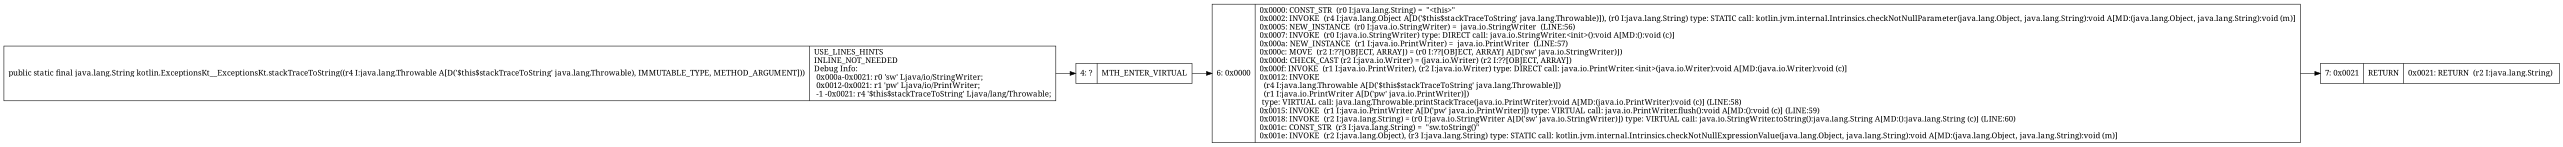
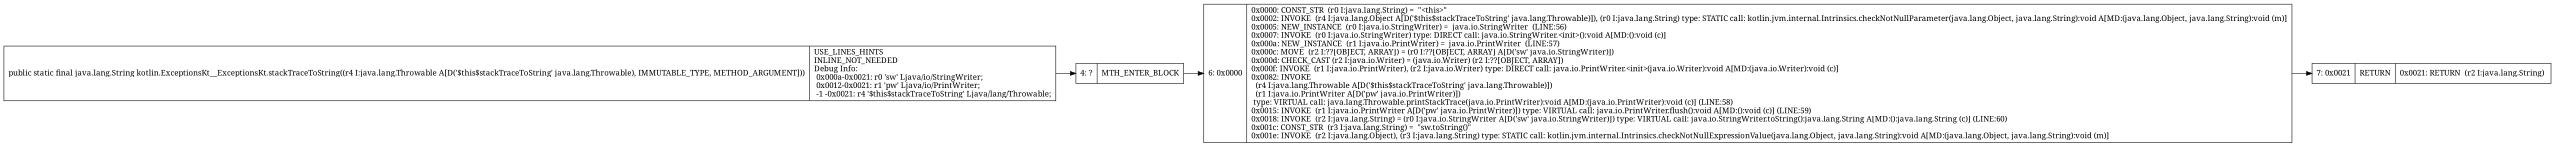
(1145, 73) -> (1140, 73)
(1292, 77) -> (1283, 77)
